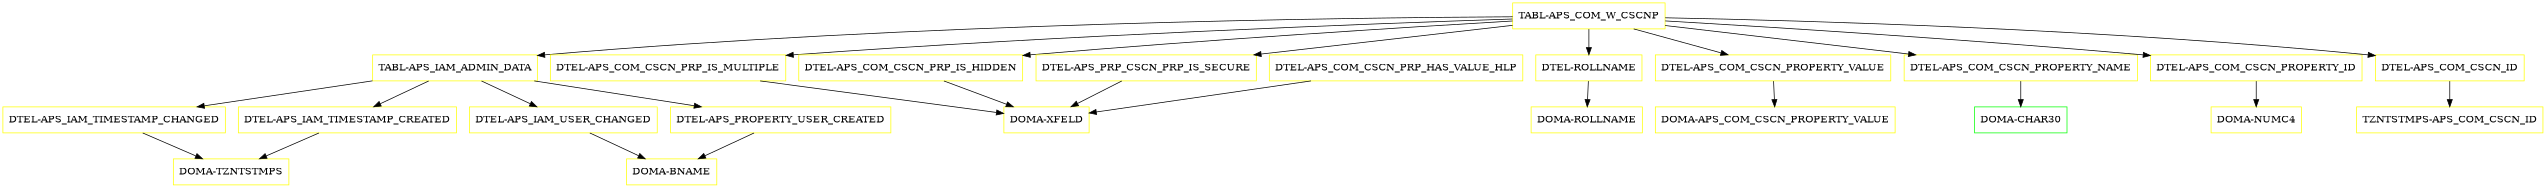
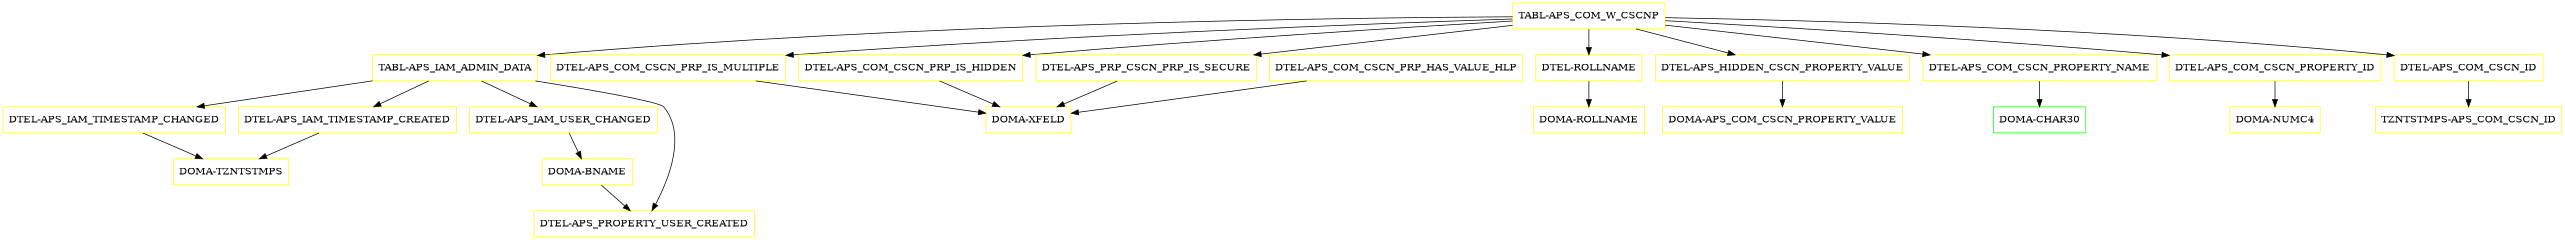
(1773, 68) -> (1782, 68)
(729, 144) -> (613, 196)
